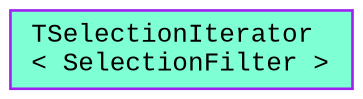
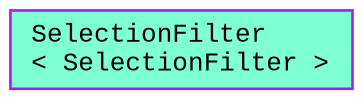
(181, 50) -> (181, 50)
